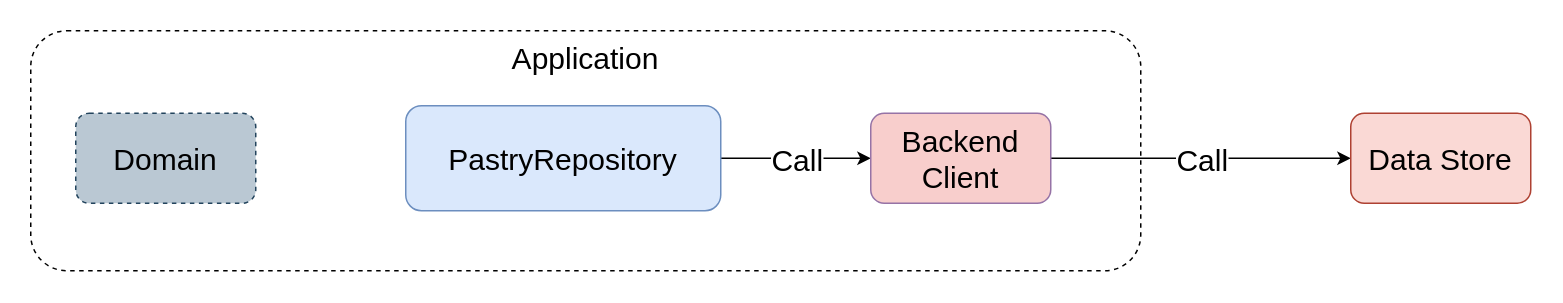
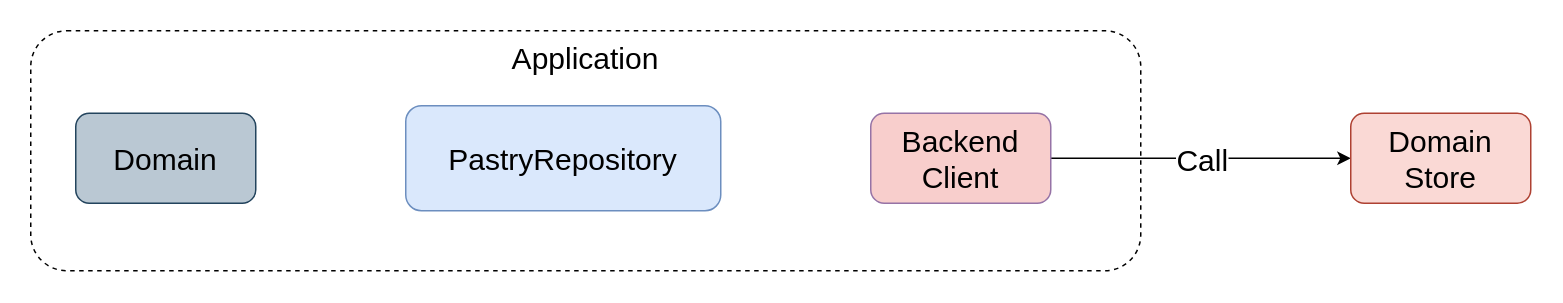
(166, 158) -> (166, 158)
(824, 158) -> none
(1441, 158) -> (1441, 158)
